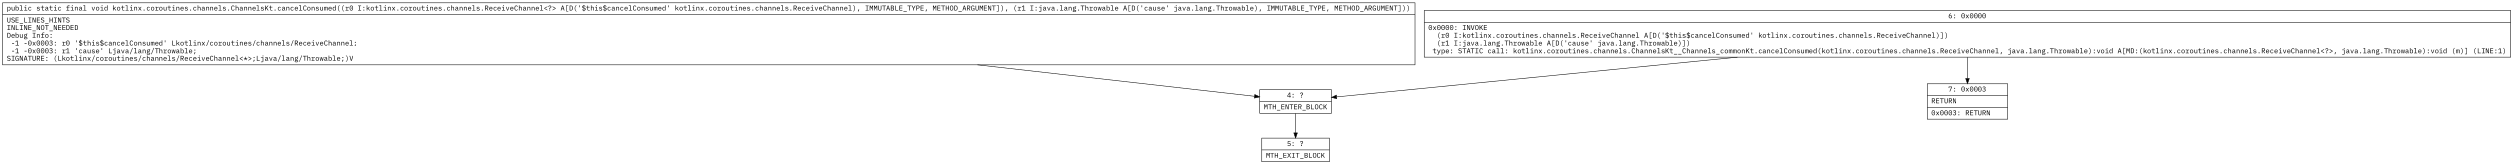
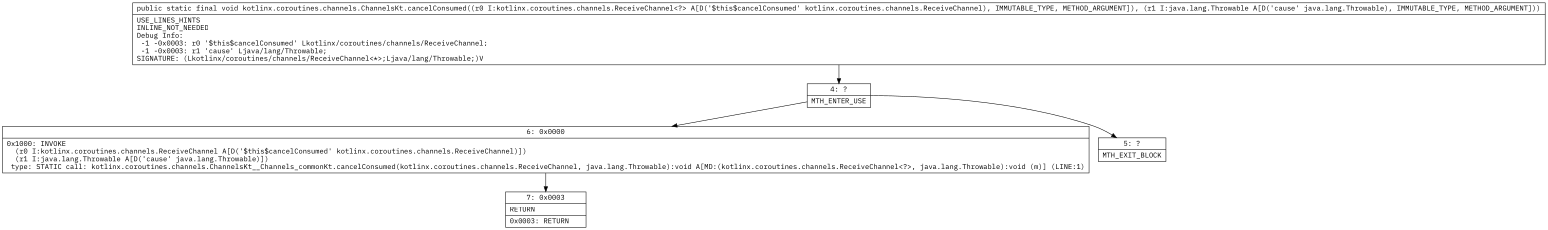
(1462, 28) -> (41, 144)
(1537, 77) -> (742, 114)
(1296, 107) -> (839, 101)
